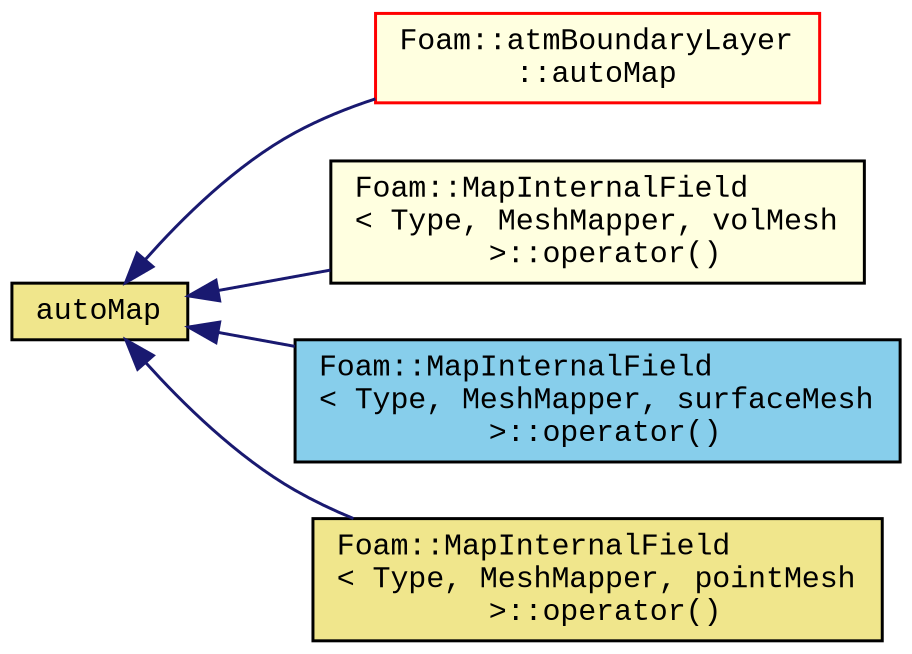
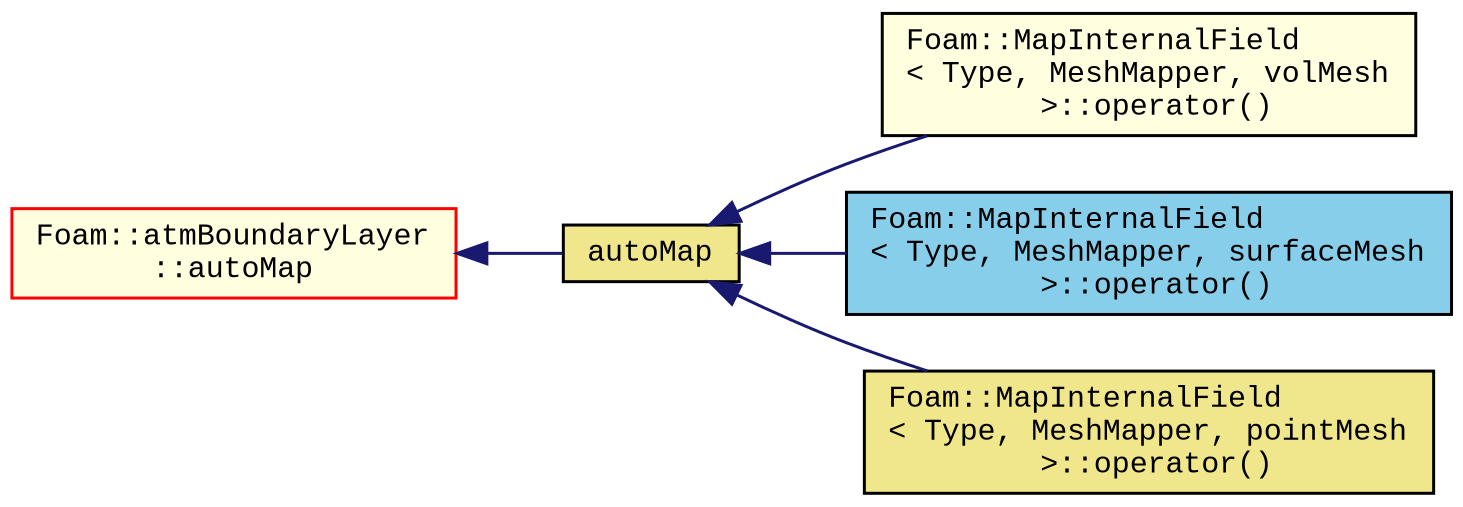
(249, 162) -> (525, 253)
